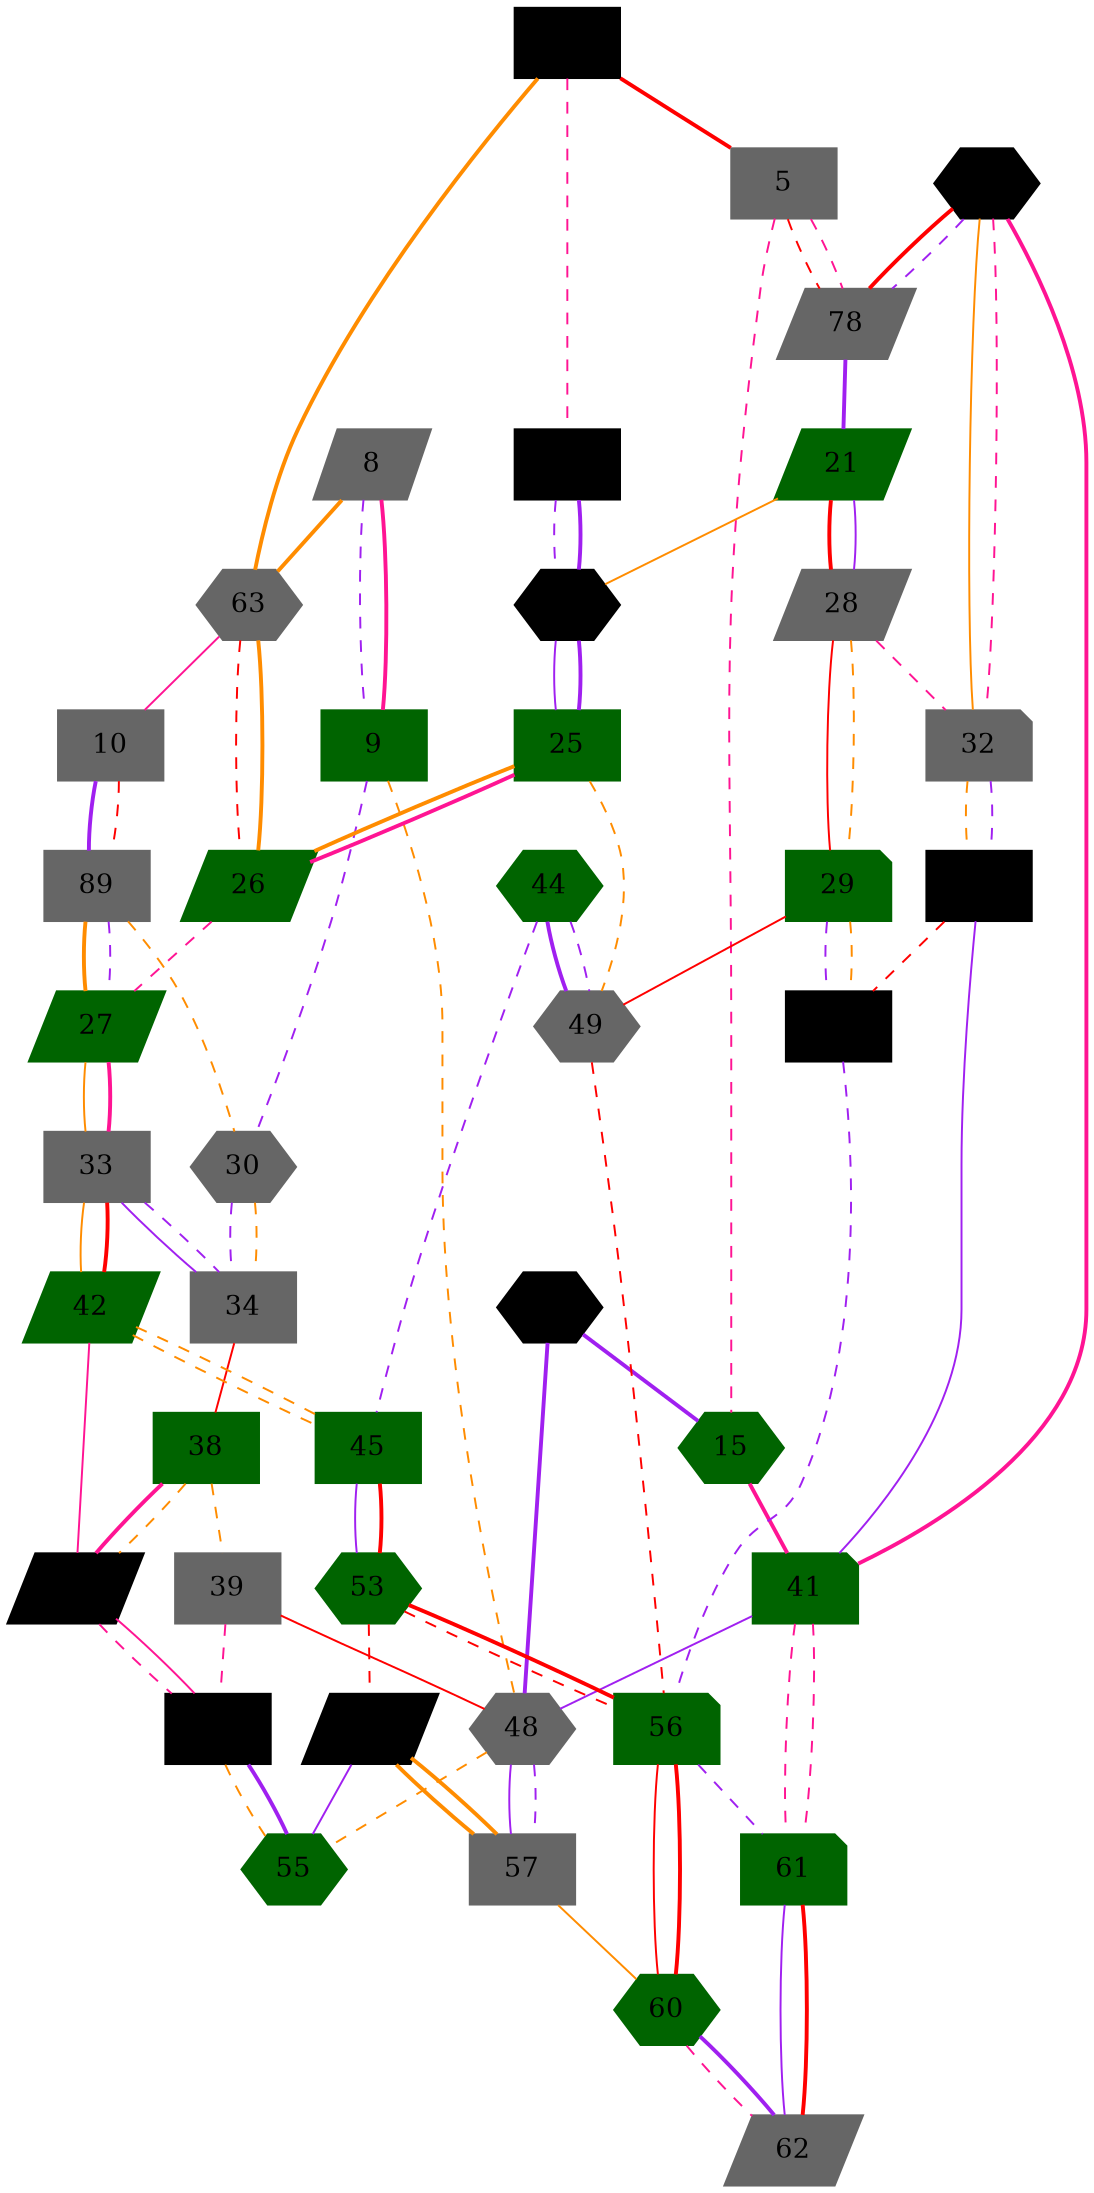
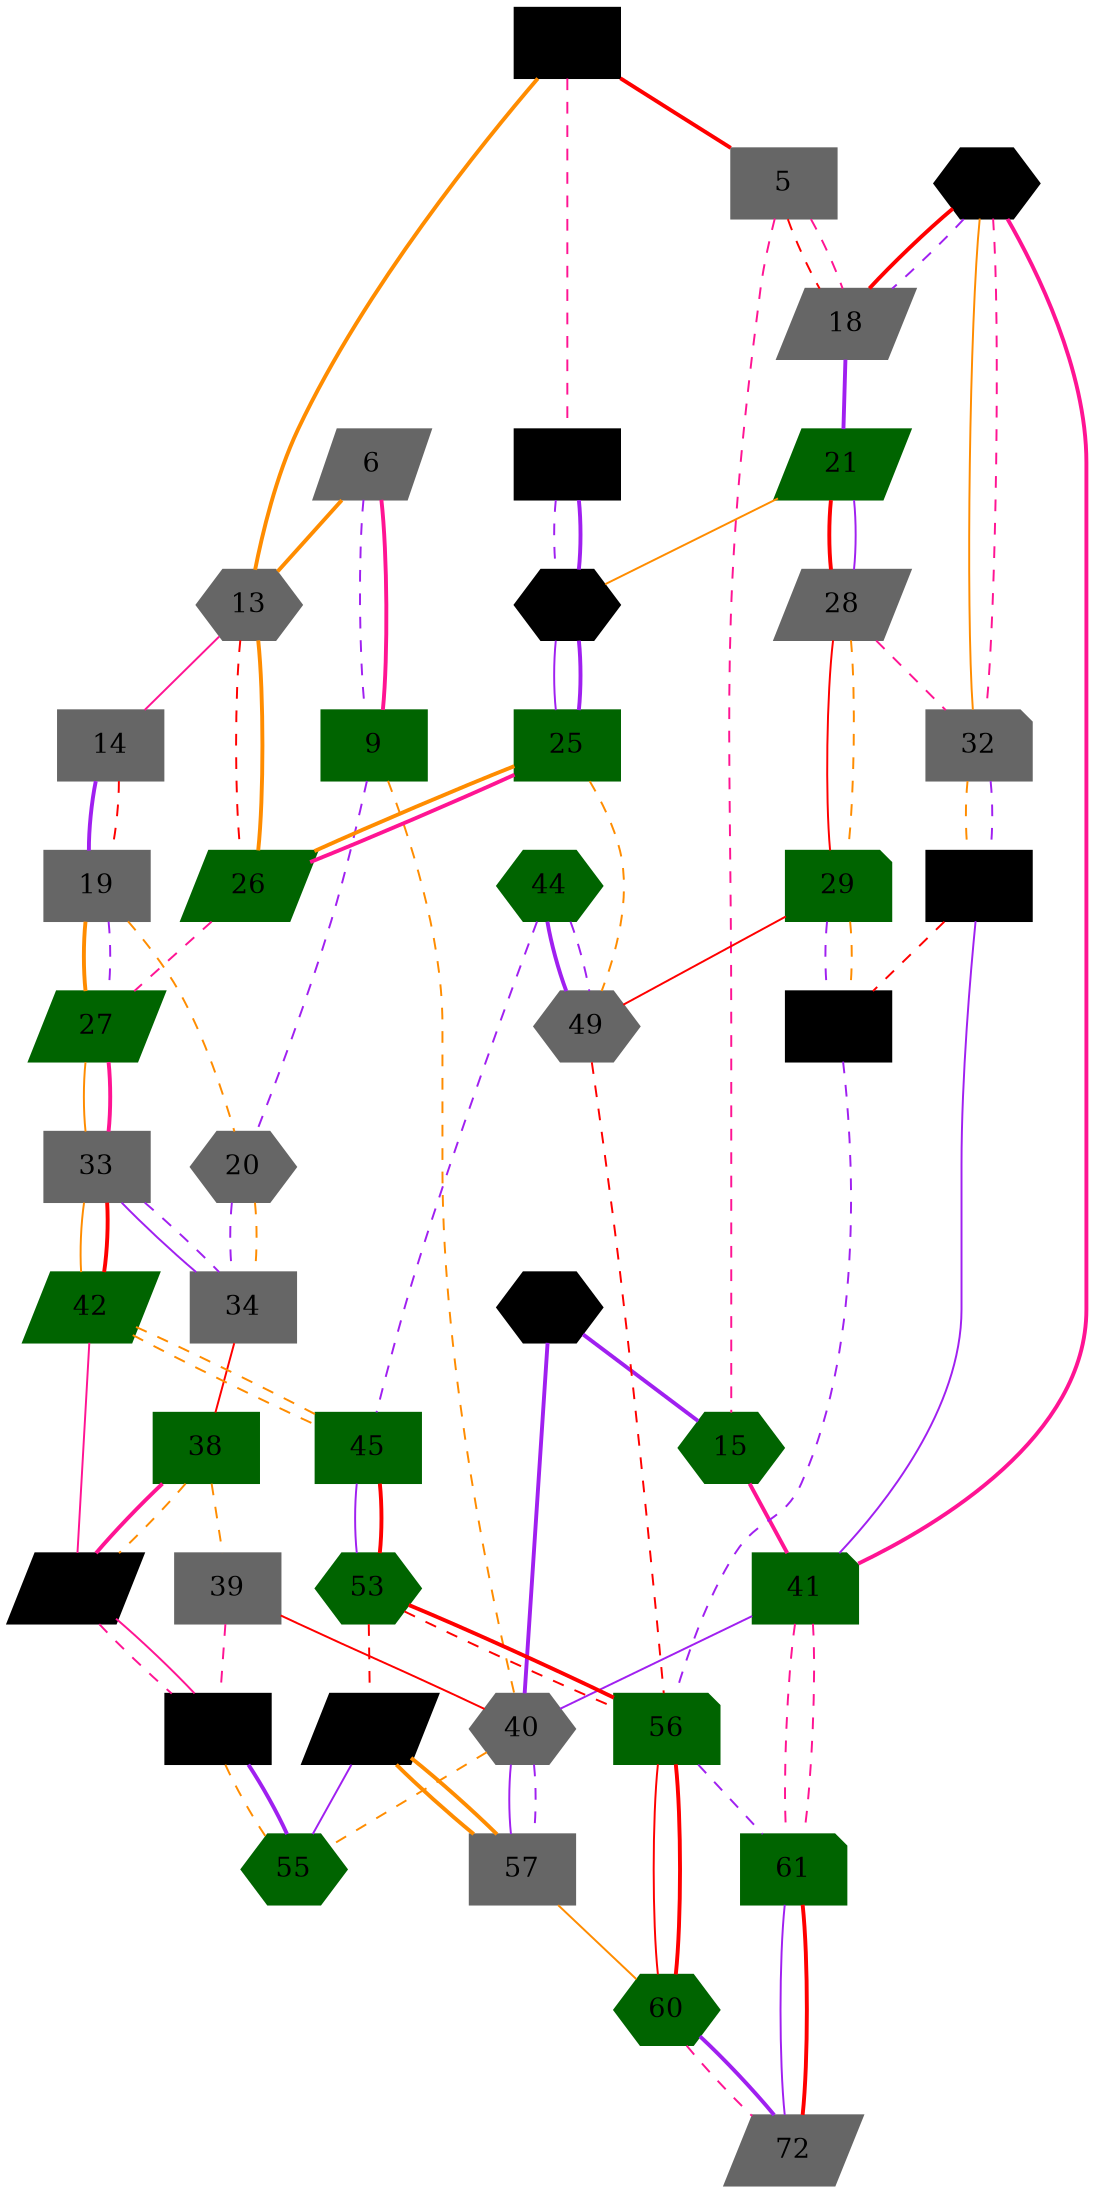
(846, 324) -> (846, 324)
(372, 464) -> (372, 464)
(249, 605) -> (249, 605)
(111, 745) -> (111, 745)
(97, 886) -> (97, 886)
(243, 1167) -> (243, 1167)
(522, 1729) -> (522, 1729)
(794, 2150) -> (794, 2150)
